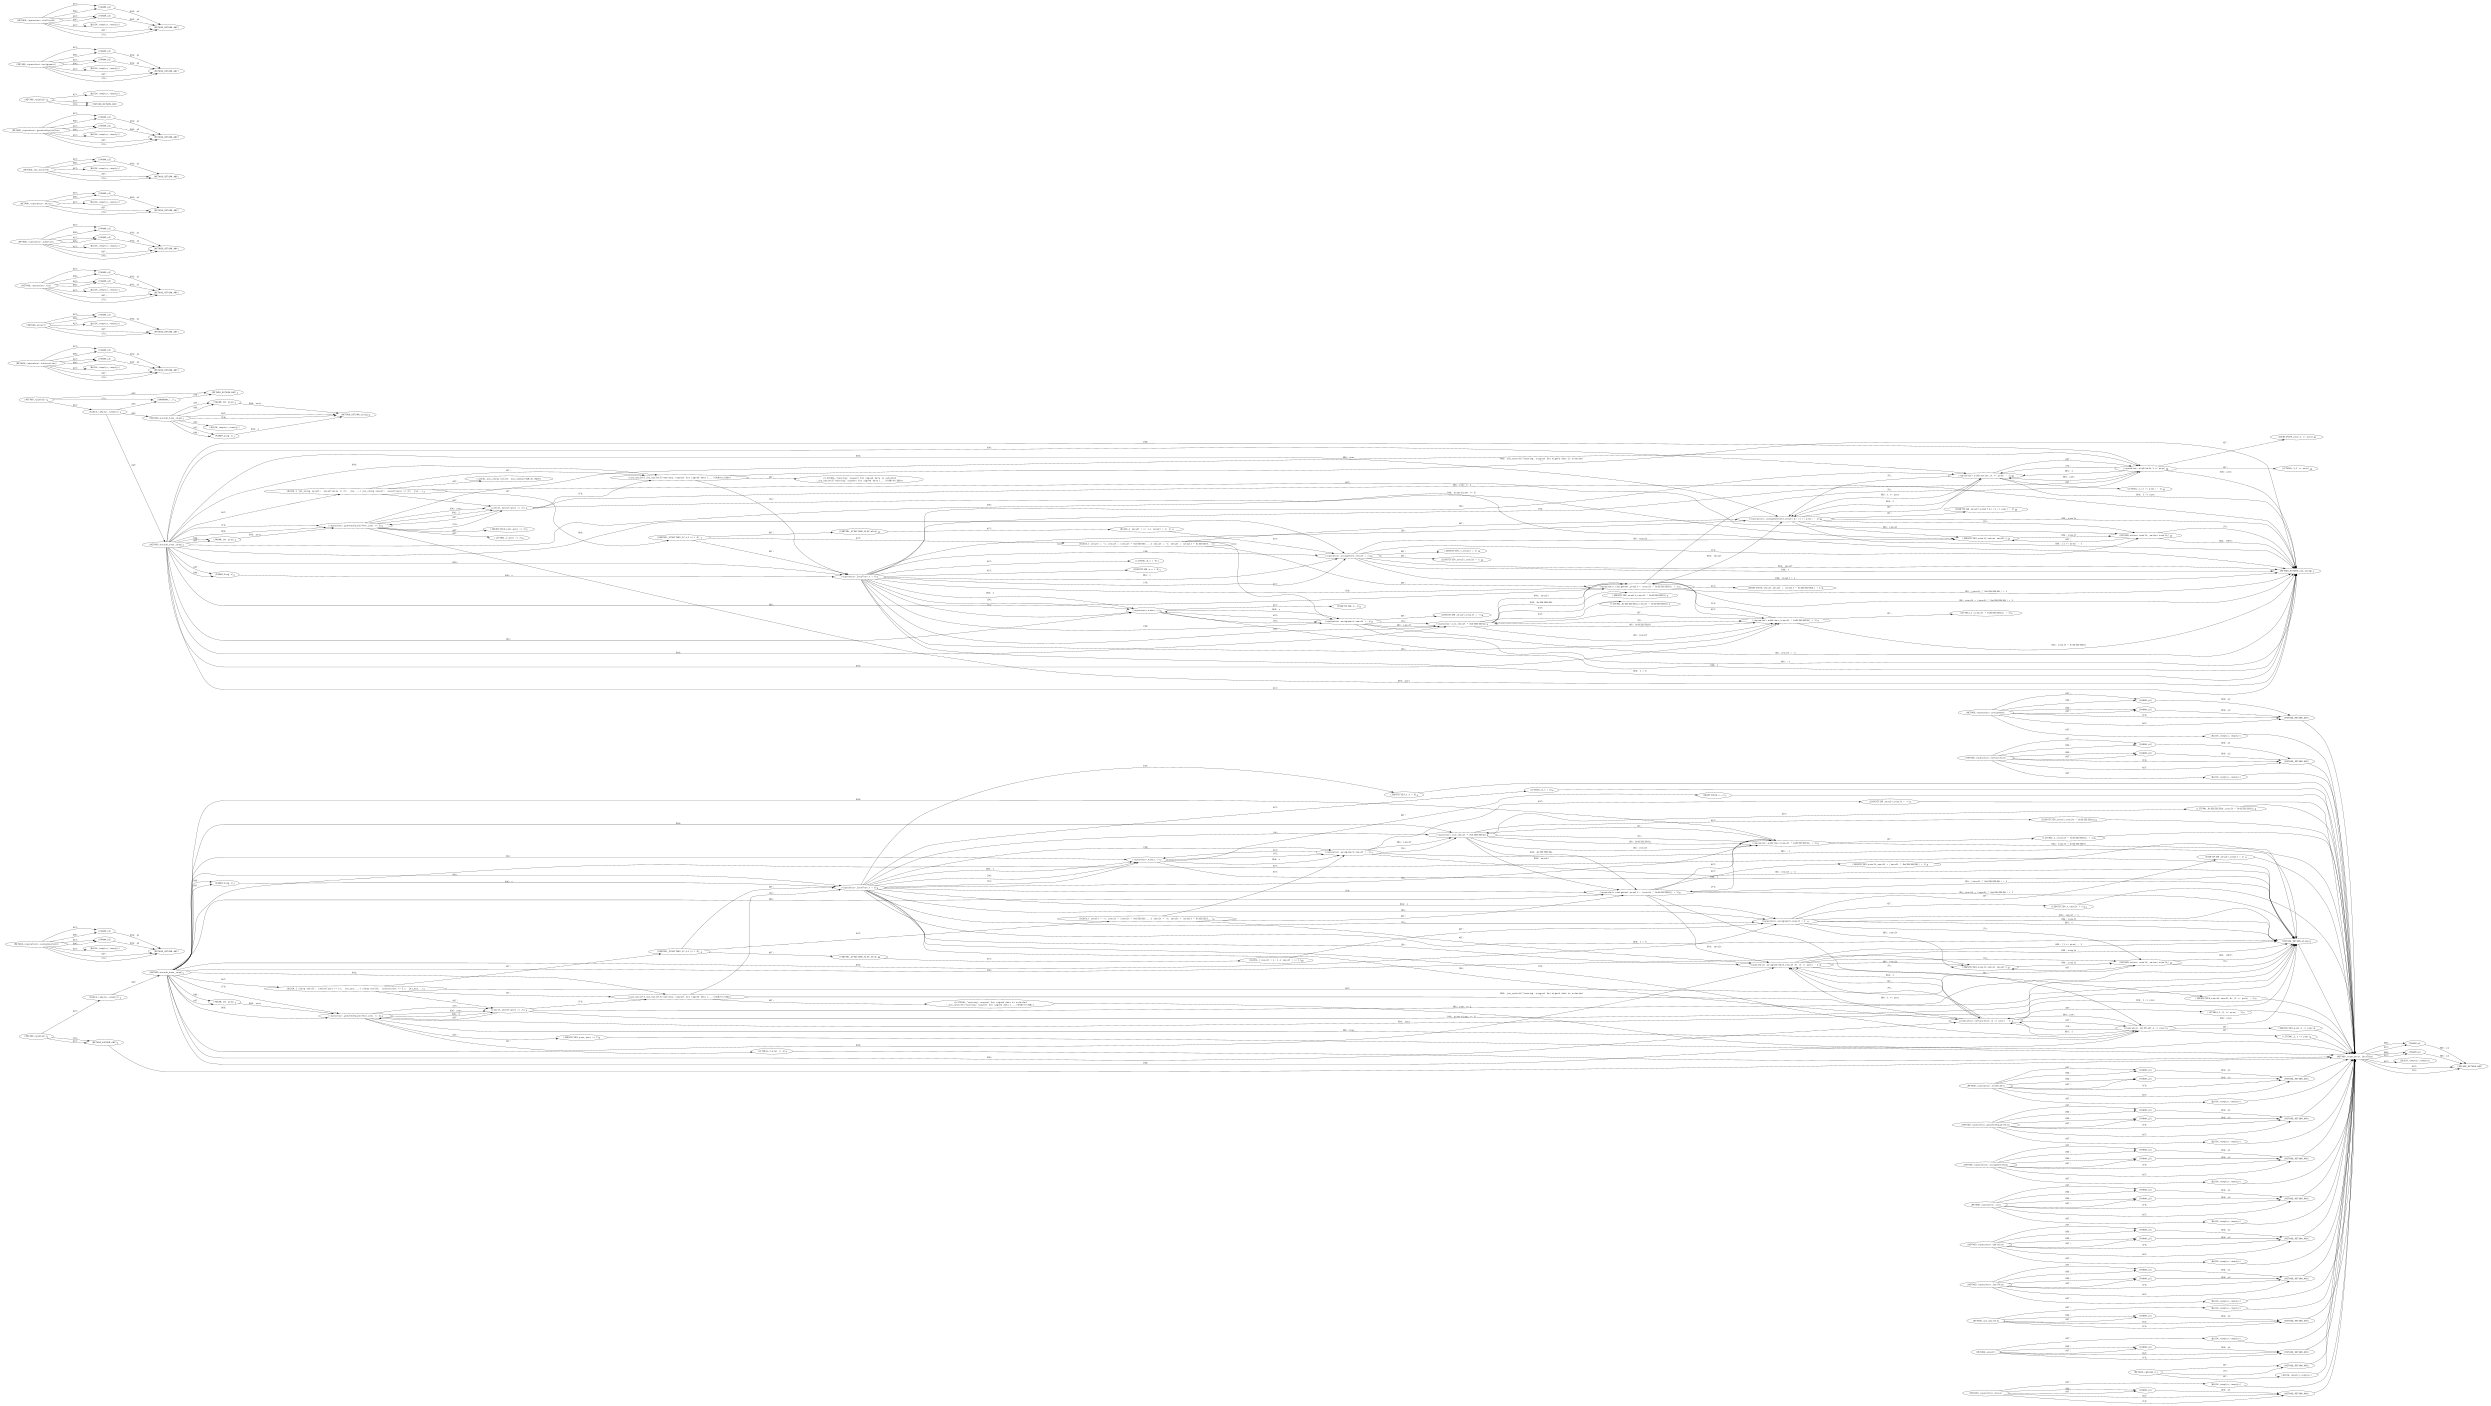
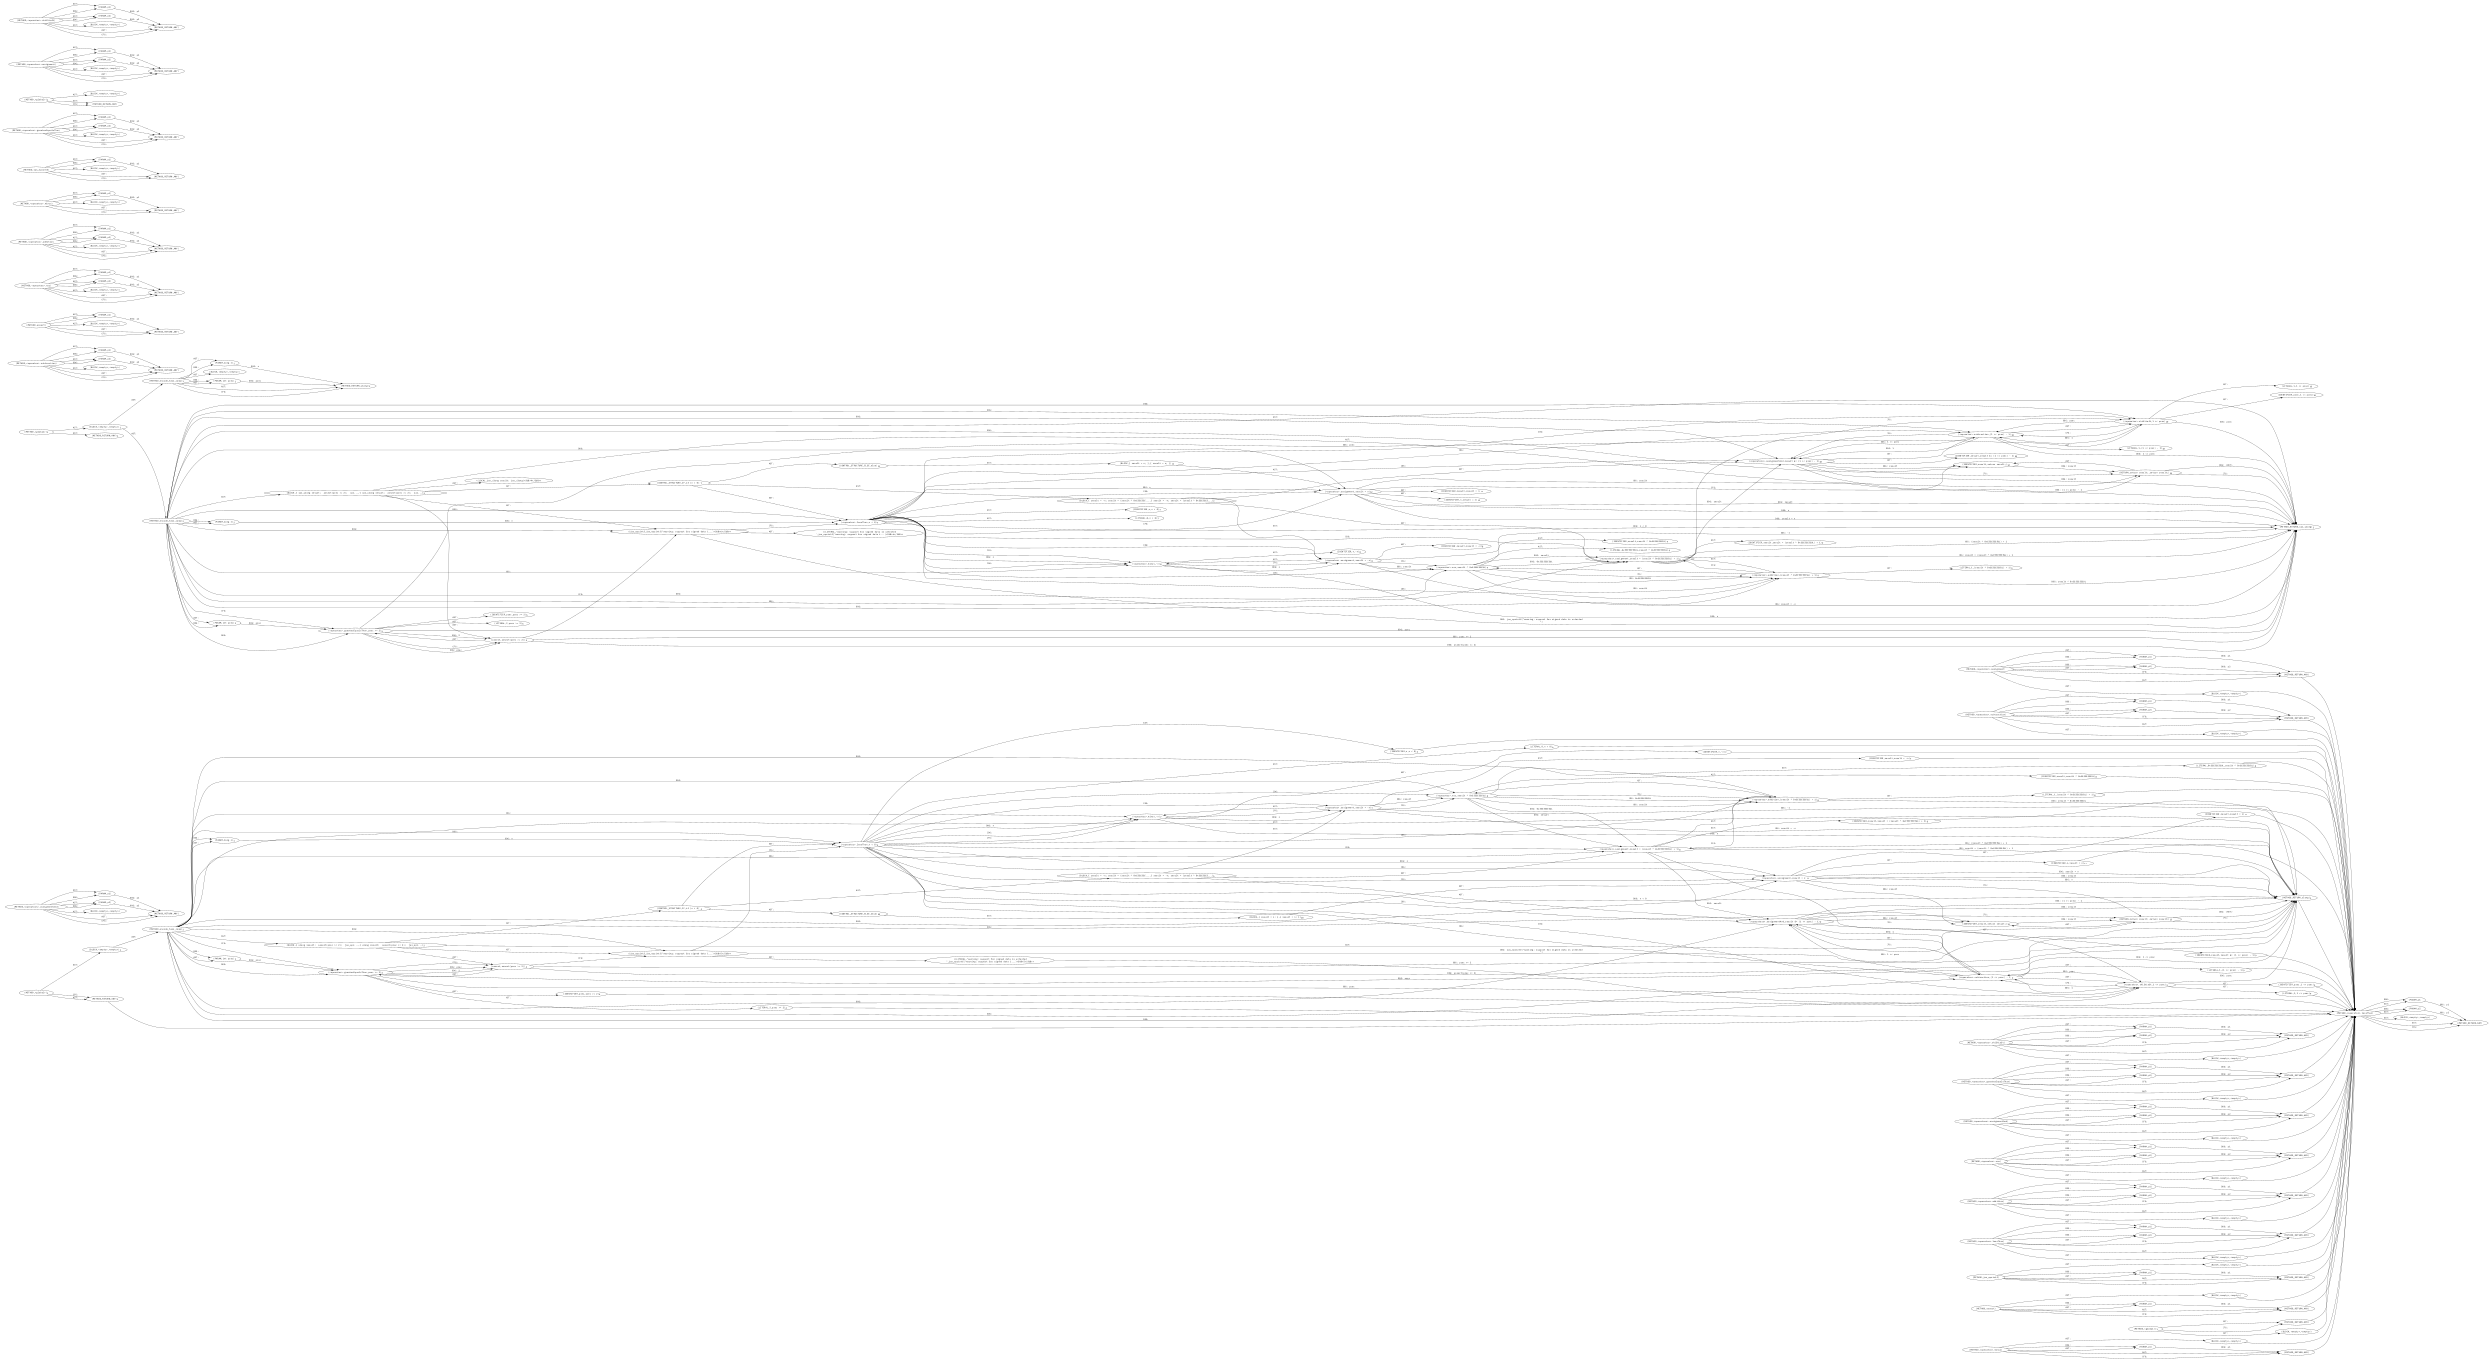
(166, 400) -> none
